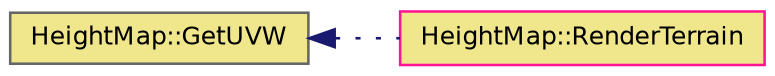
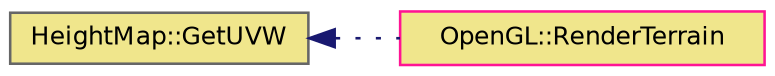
(582, 38) -> (582, 38)
